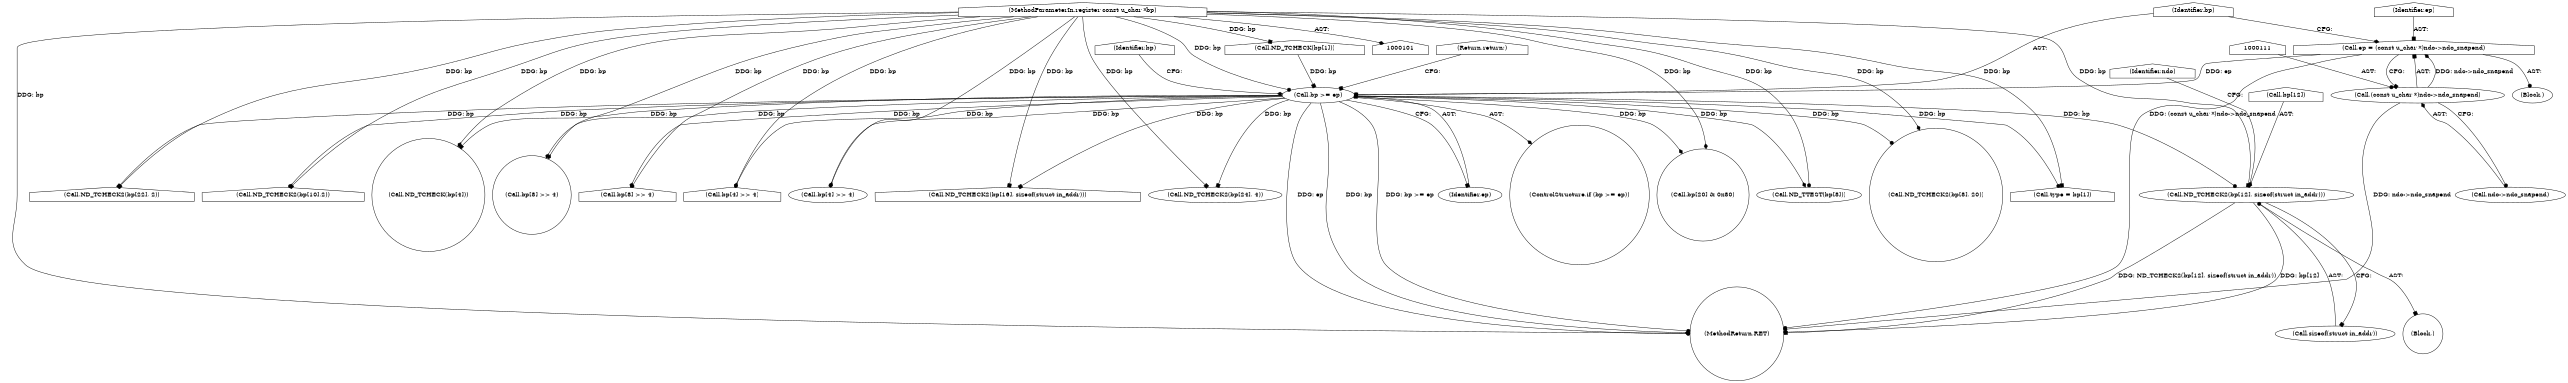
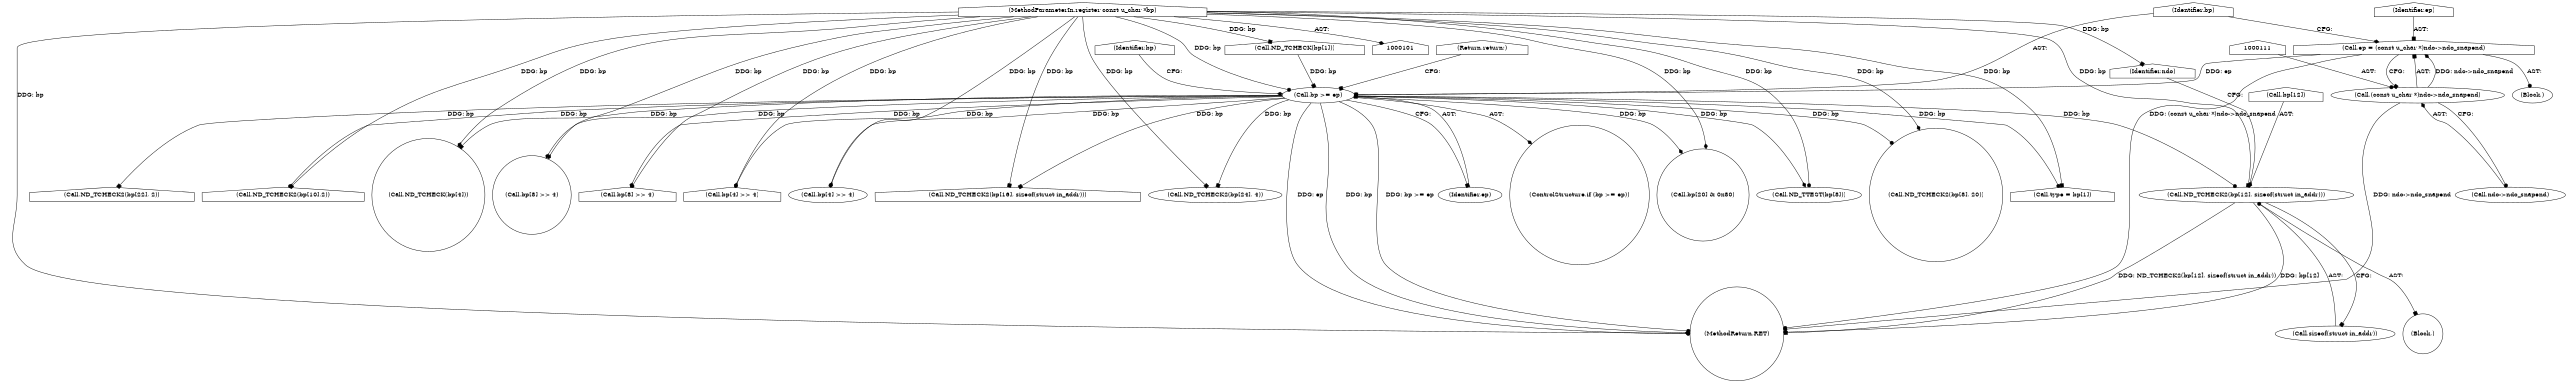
(525, 44) -> (1678, 15)
